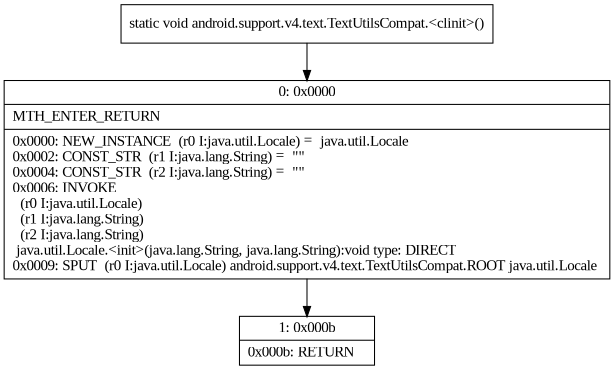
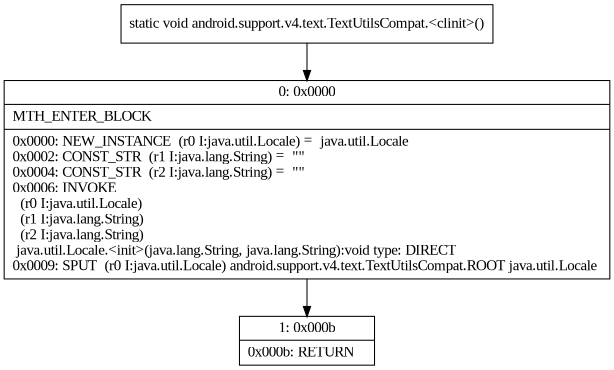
(86, 116) -> (82, 116)
